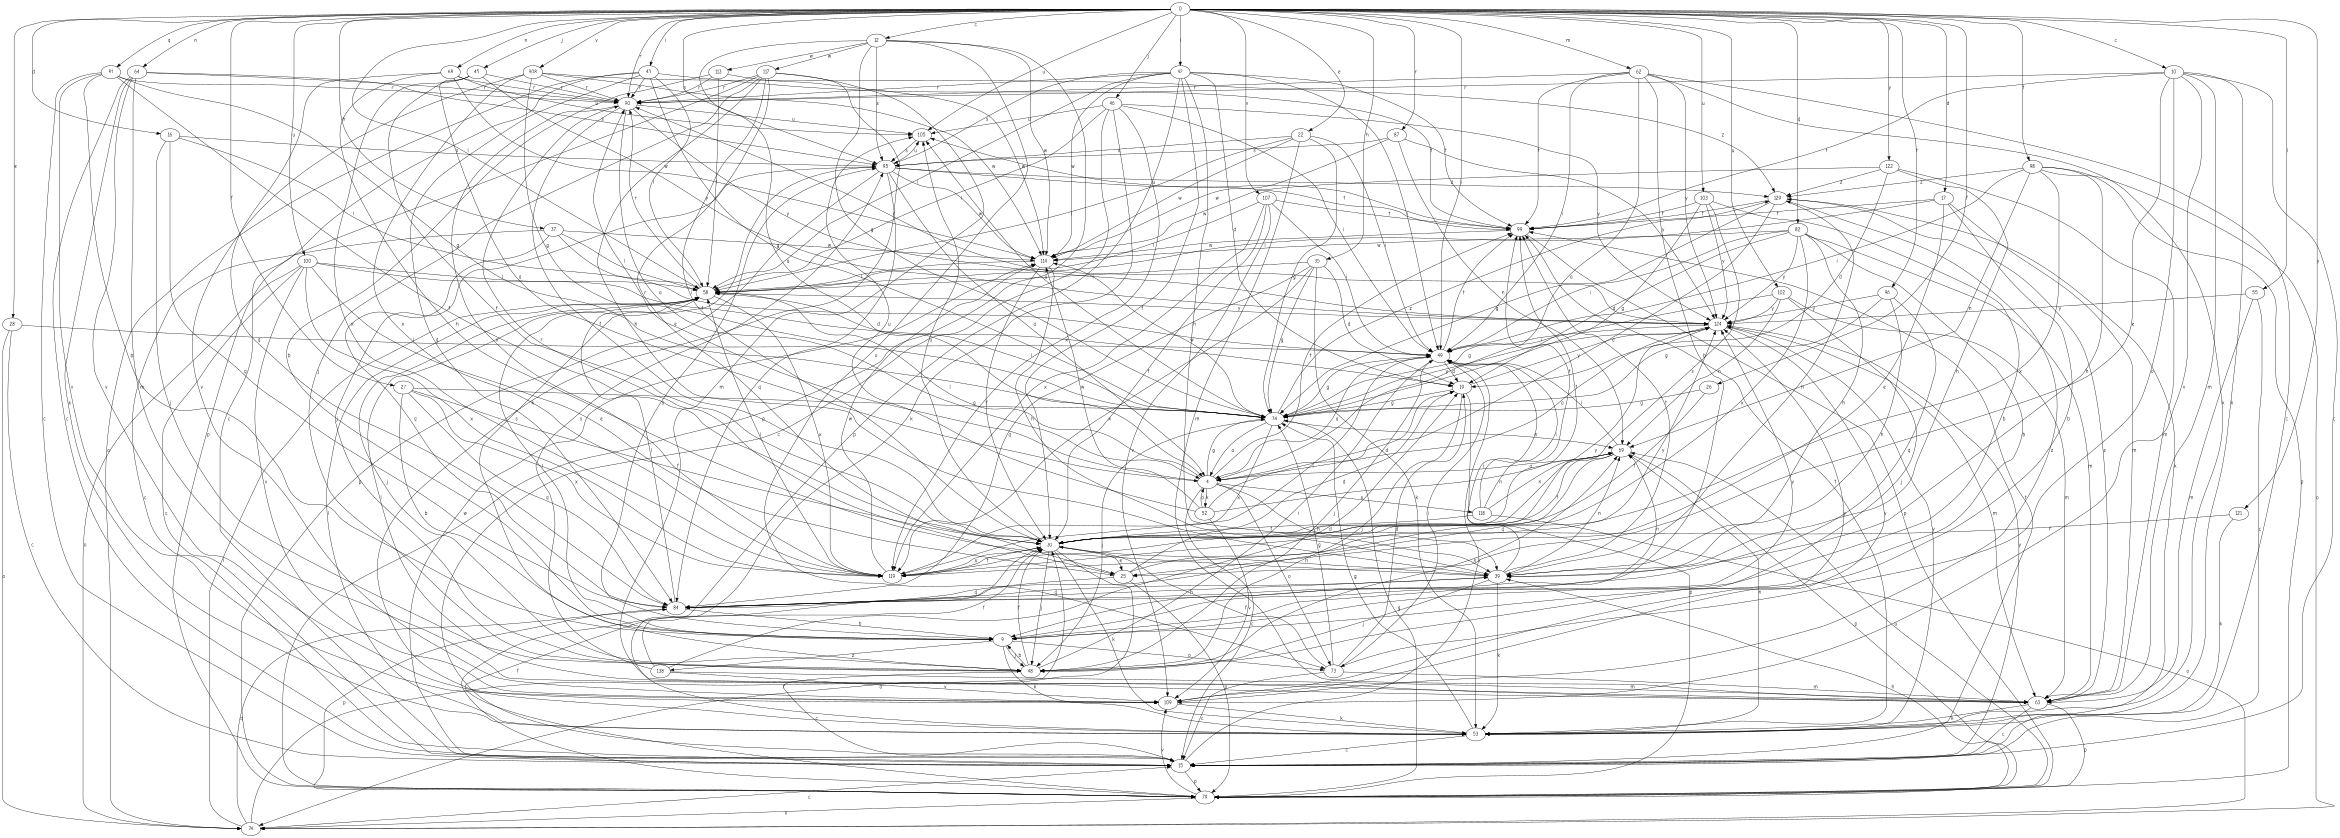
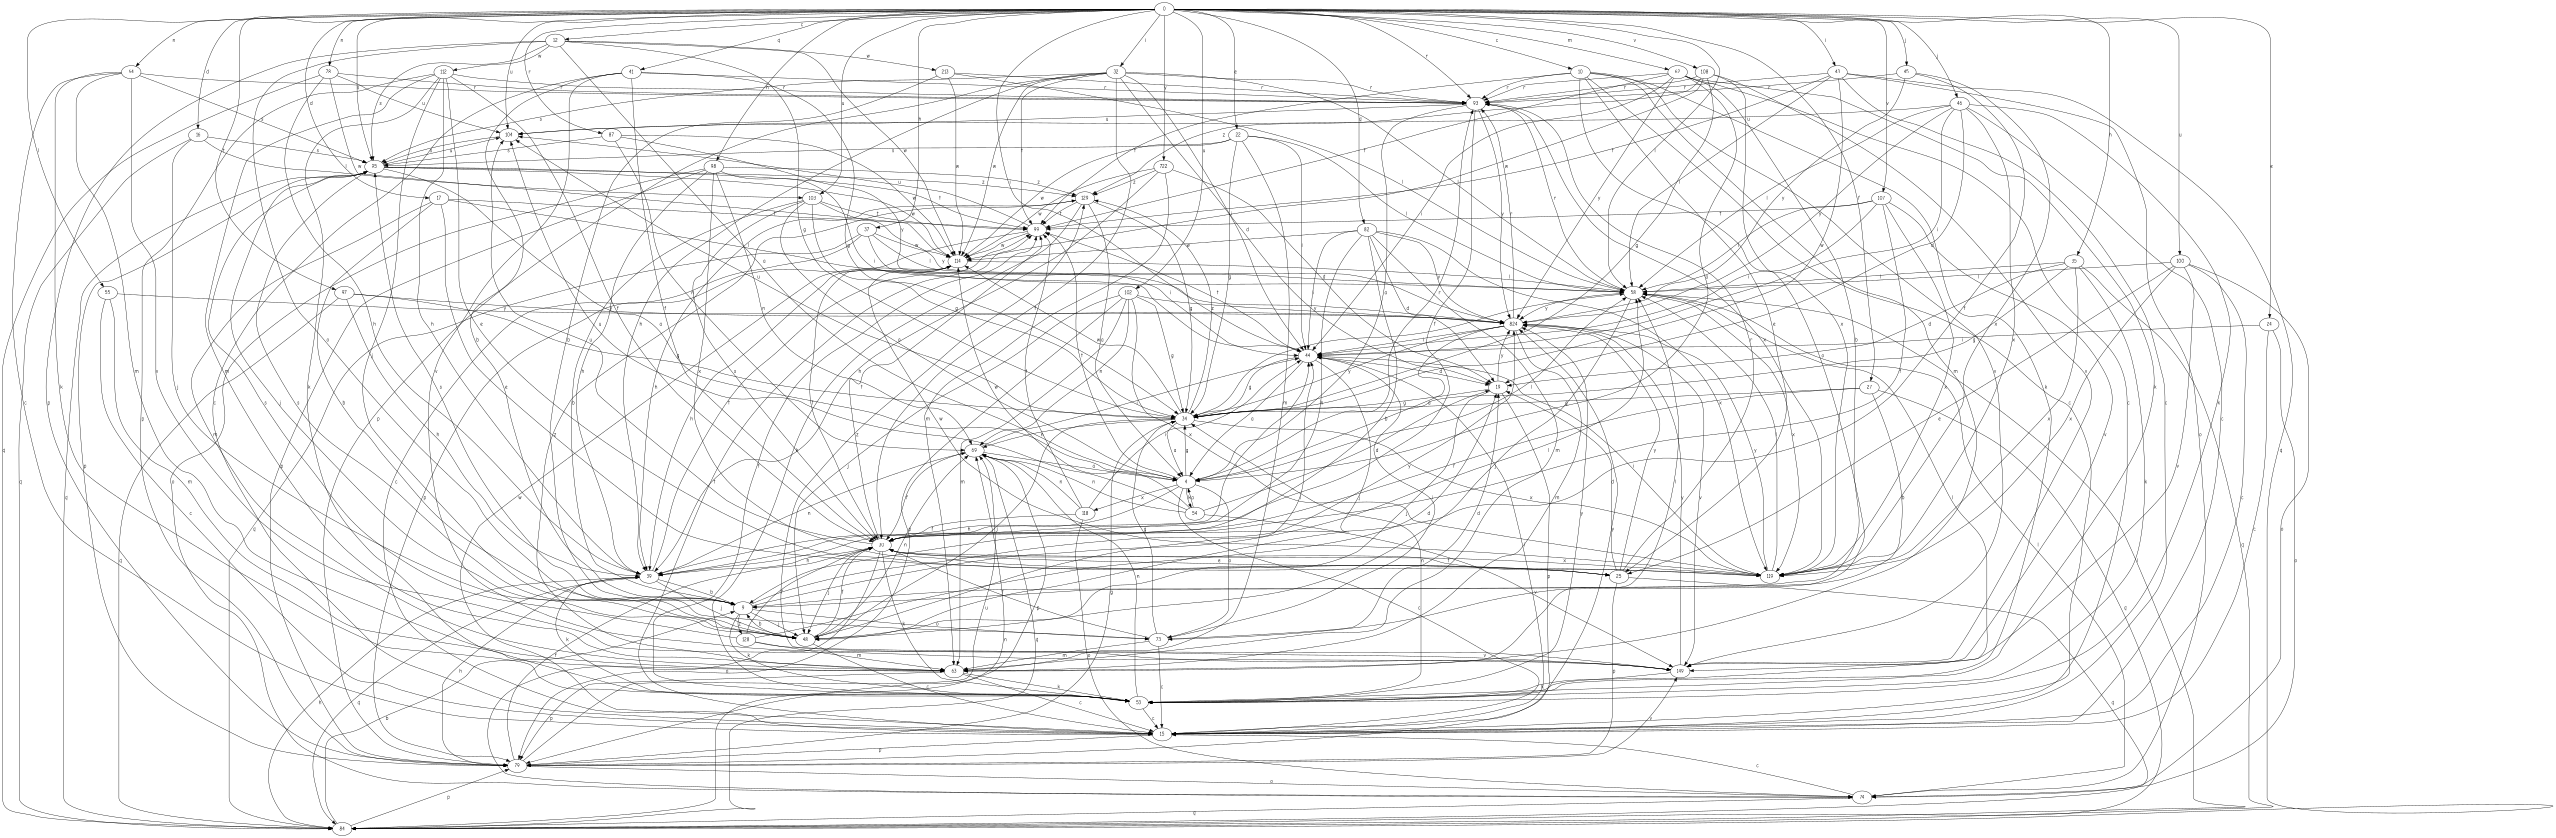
(111, 72) -> (631, 72)
(451, 72) -> (328, 72)
(533, 72) -> (1705, 72)
(718, 72) -> (945, 72)
(766, 72) -> (444, 72)
(1180, 72) -> (1116, 72)
(2023, 88) -> (767, 88)
(627, 104) -> (1476, 104)
(922, 135) -> (509, 135)
(1889, 167) -> (1164, 167)
(778, 246) -> (1822, 246)
(427, 247) -> (558, 190)
(1888, 293) -> (344, 293)
(12, 324) -> (2269, 324)
(1718, 324) -> (1513, 324)
(824, 325) -> (1793, 305)
(1440, 356) -> (1308, 356)
(708, 364) -> (931, 362)
(1709, 388) -> none
(1205, 514) -> (1195, 514)
(2239, 514) -> none
(624, 527) -> (1367, 502)
(1355, 577) -> (1422, 561)
none -> (695, 590)
none -> (882, 610)
(660, 671) -> (746, 640)
(682, 685) -> none
(1168, 703) -> (1680, 671)
